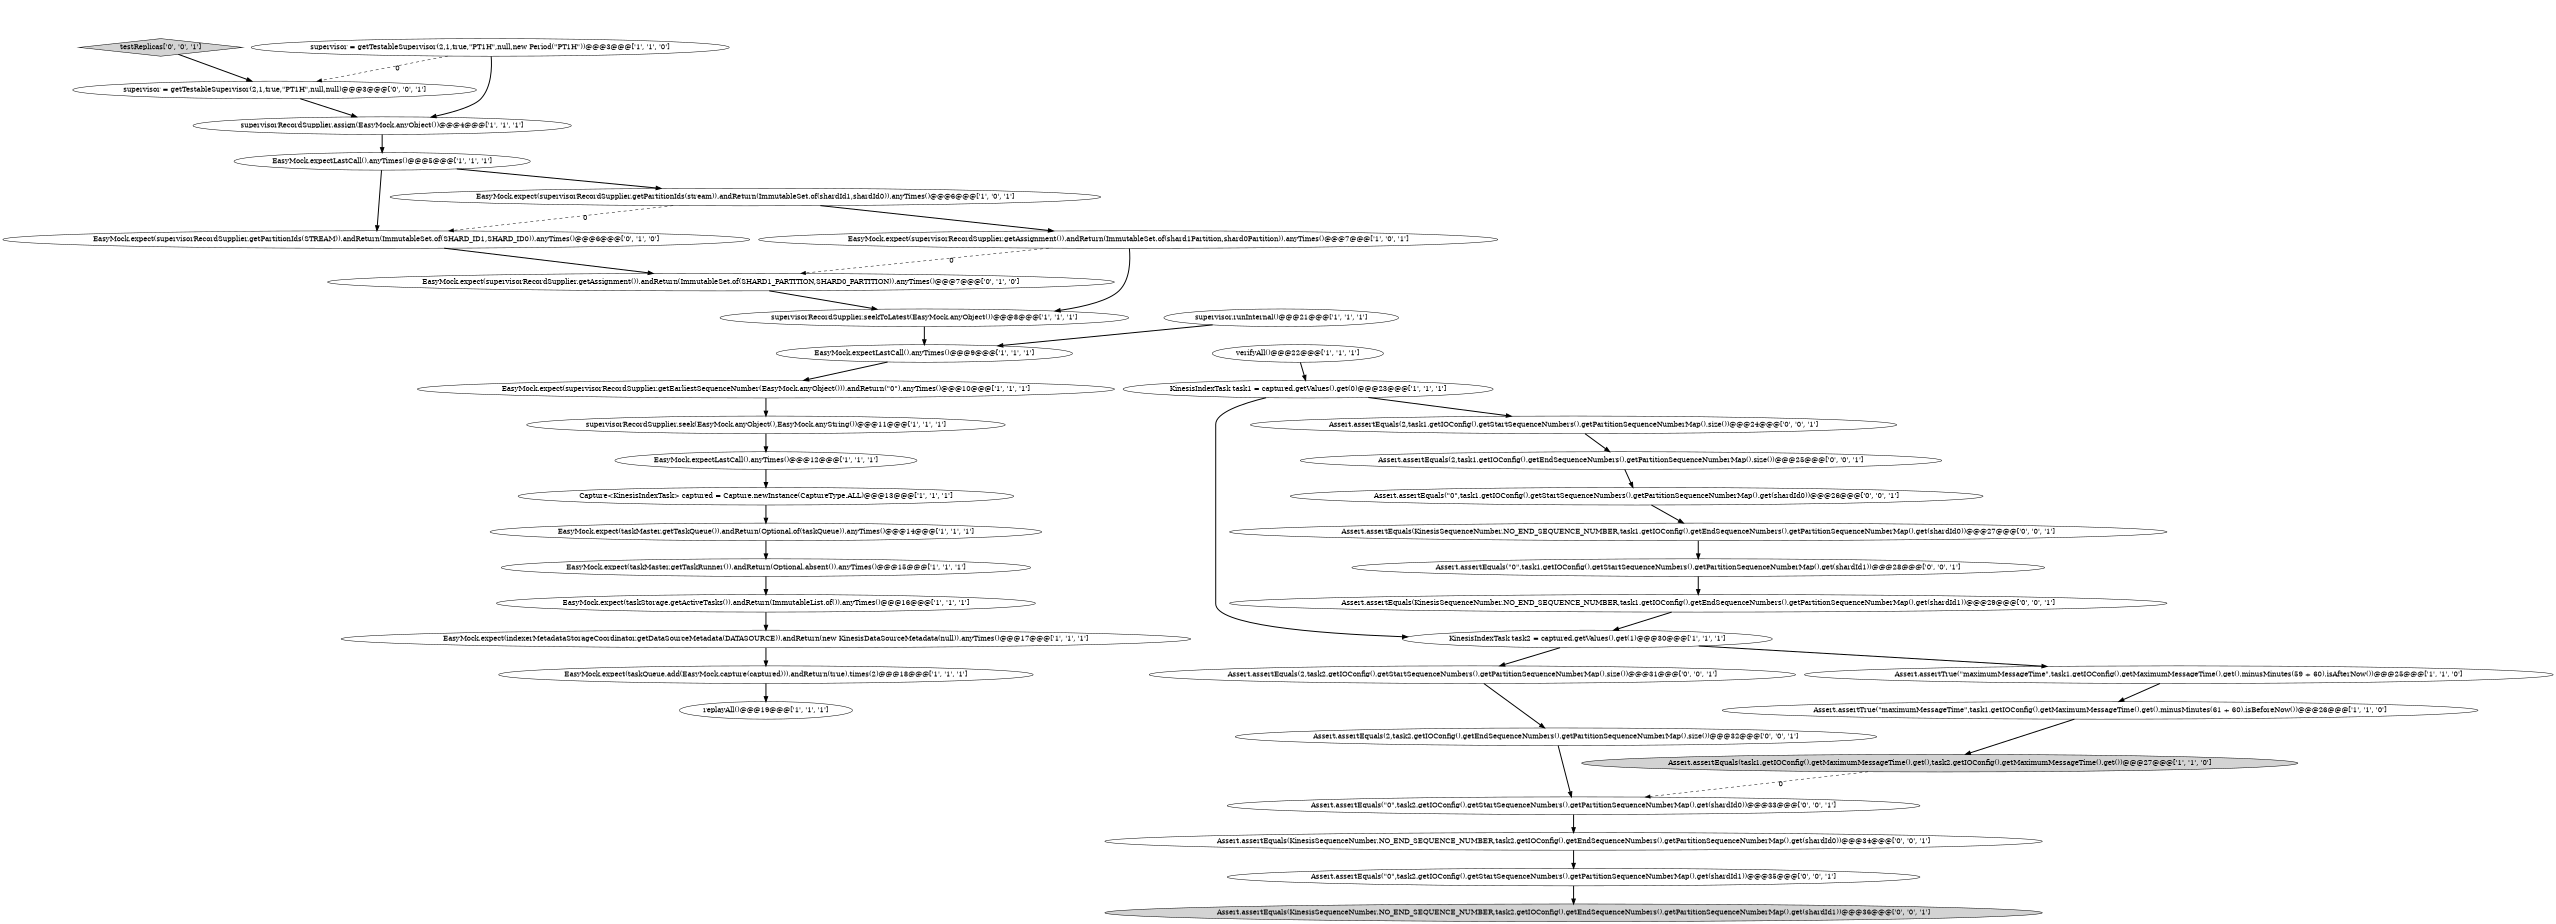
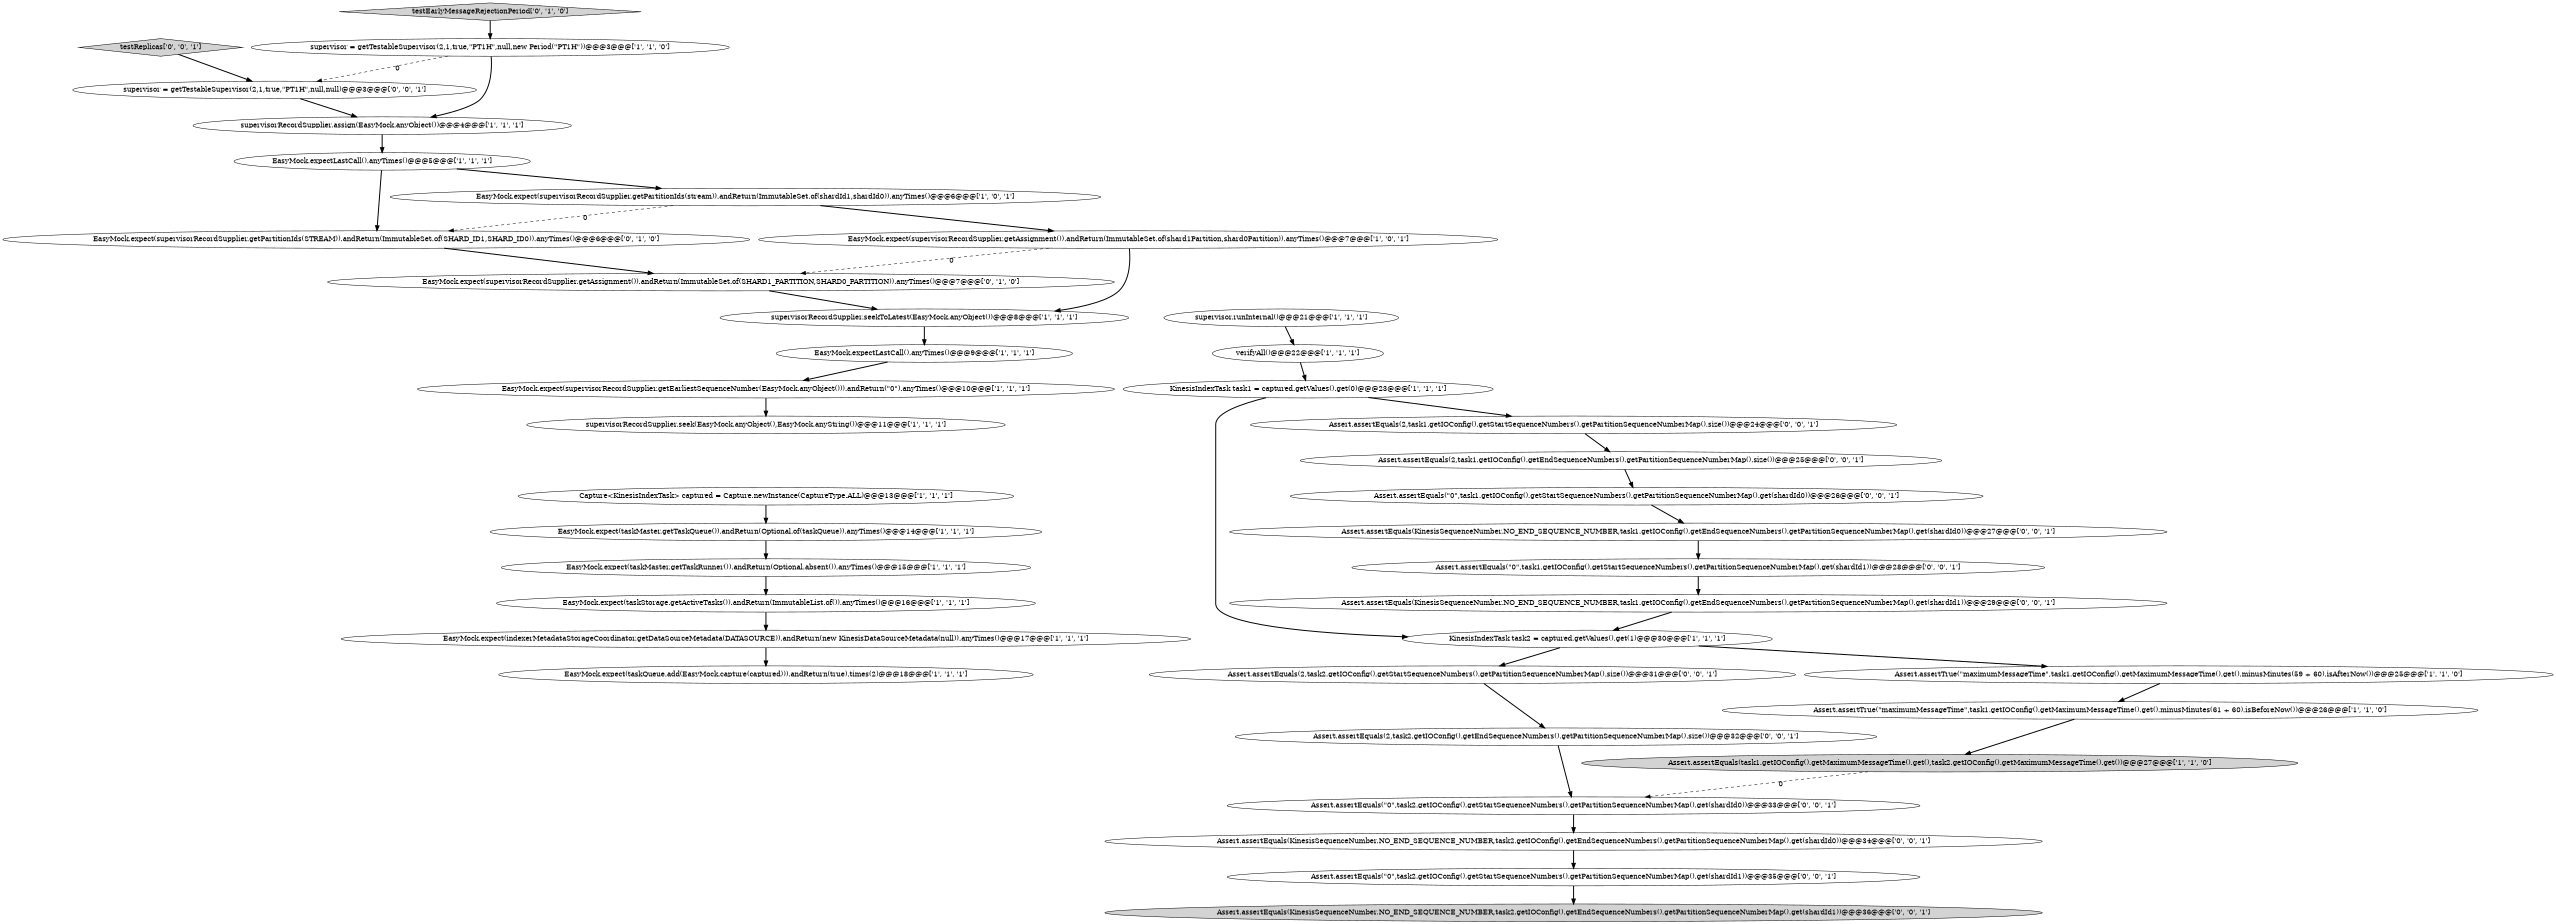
none -> (490, 12)
(1108, 335) -> (1288, 333)
(766, 461) -> none
(766, 710) -> none
